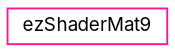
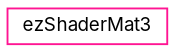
(87, 26) -> (87, 26)
